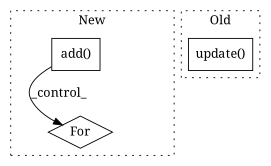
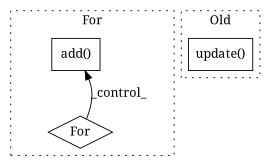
(92, 21) -> (92, 21)
(29, 94) -> (92, 99)
